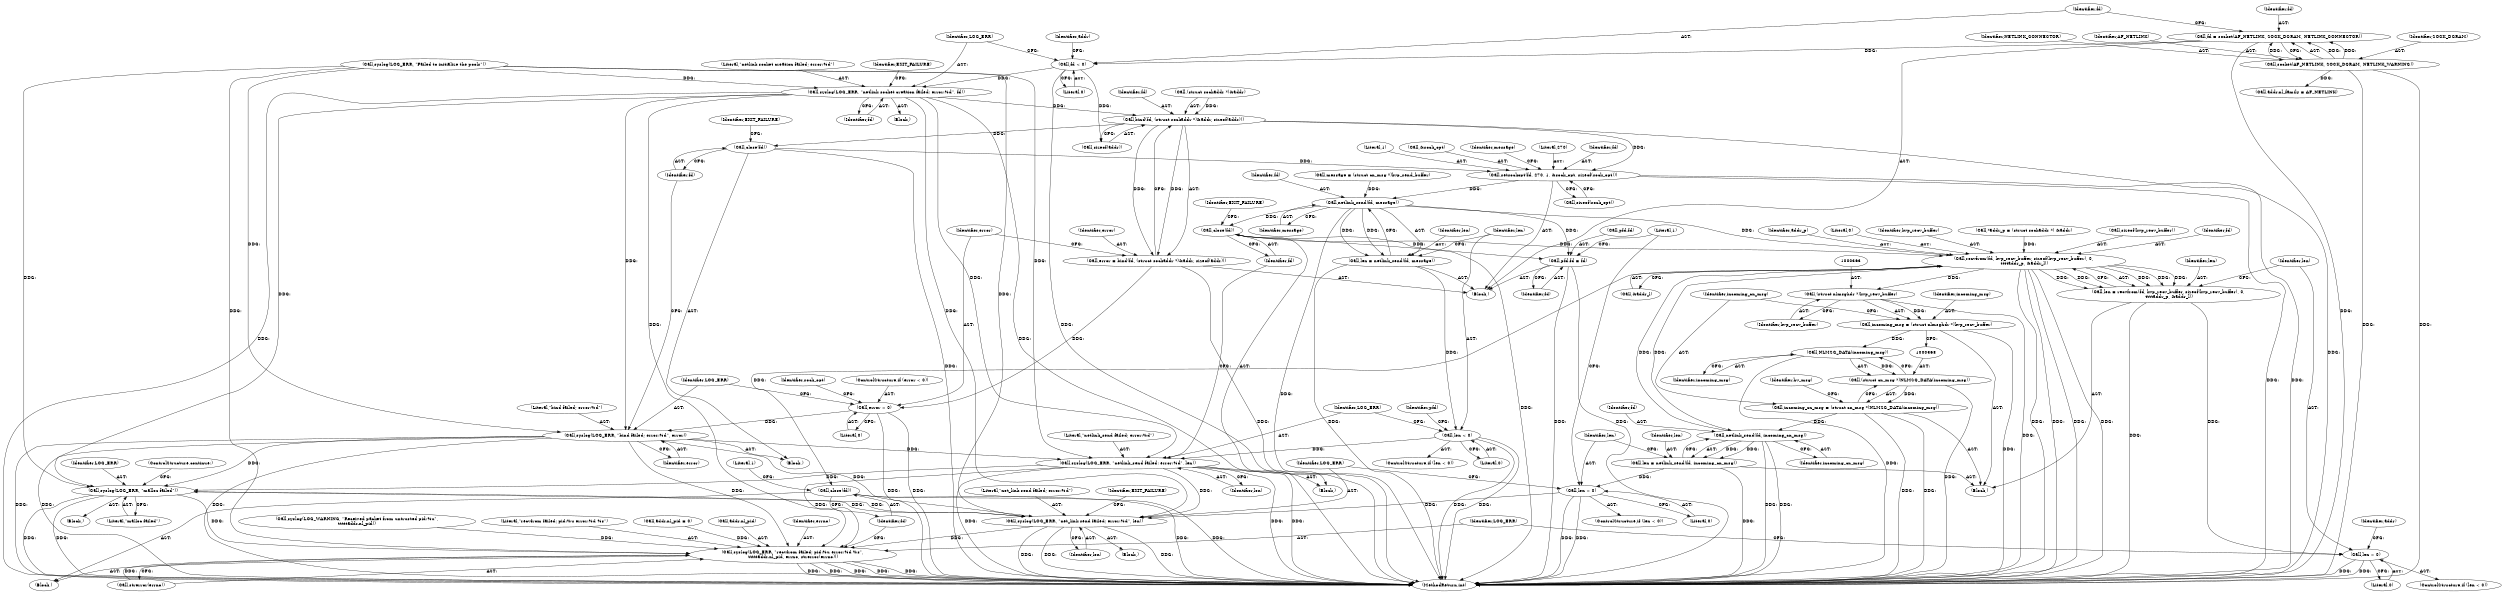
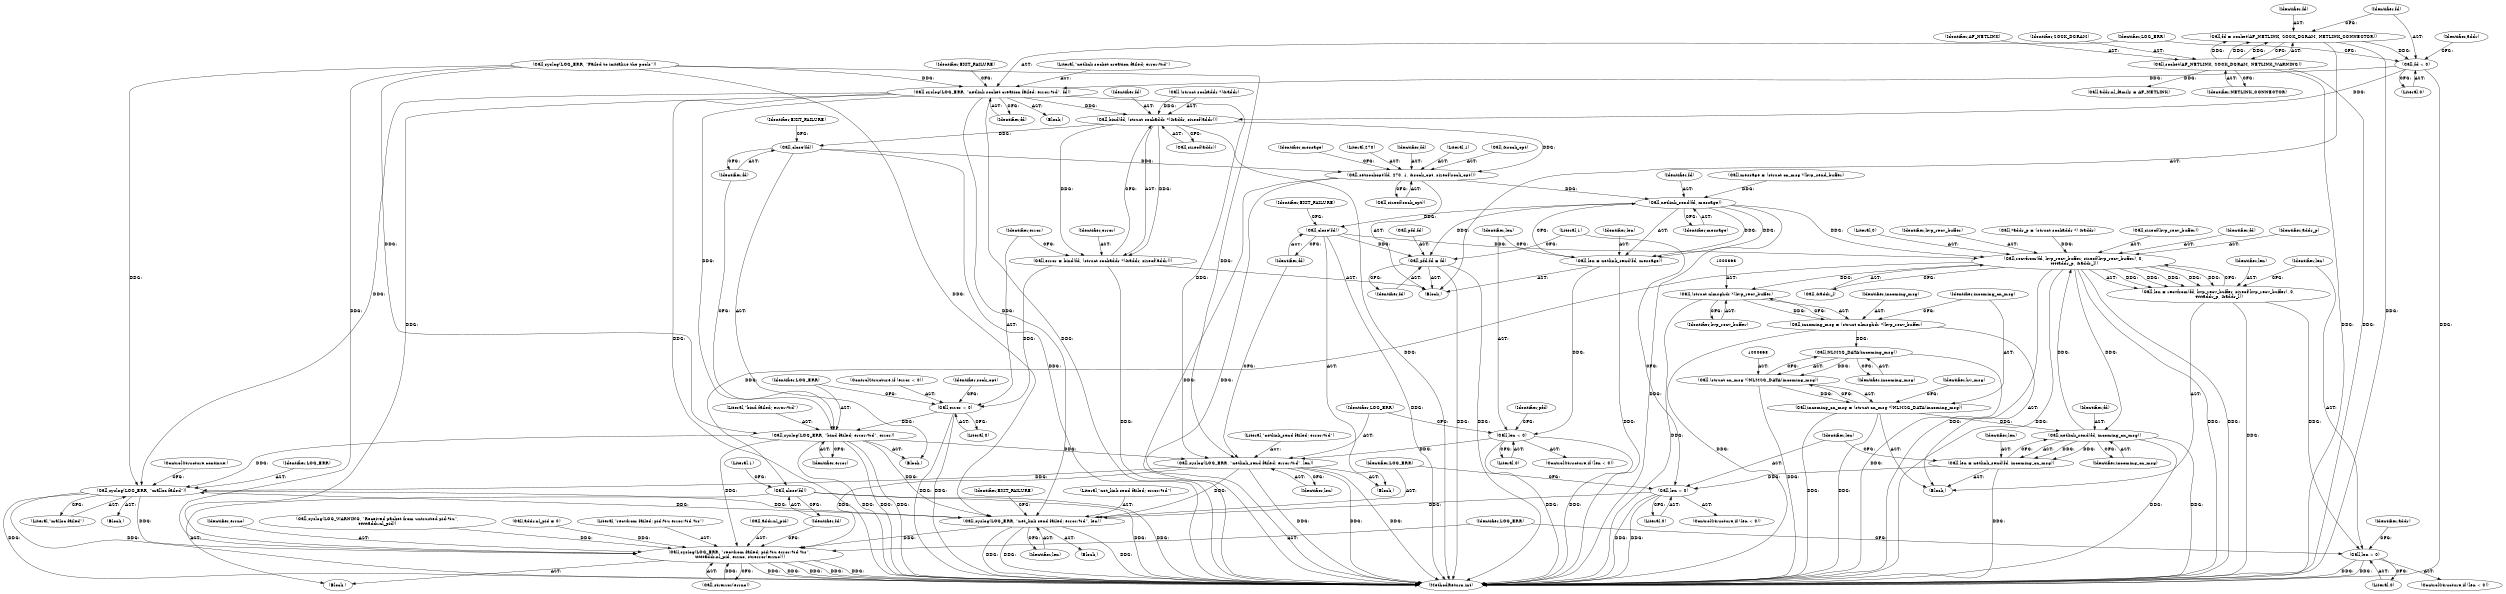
none -> (2240, 76)
(1099, 101) -> (1826, 114)
(1590, 189) -> (1417, 189)
(1926, 337) -> (1803, 307)
